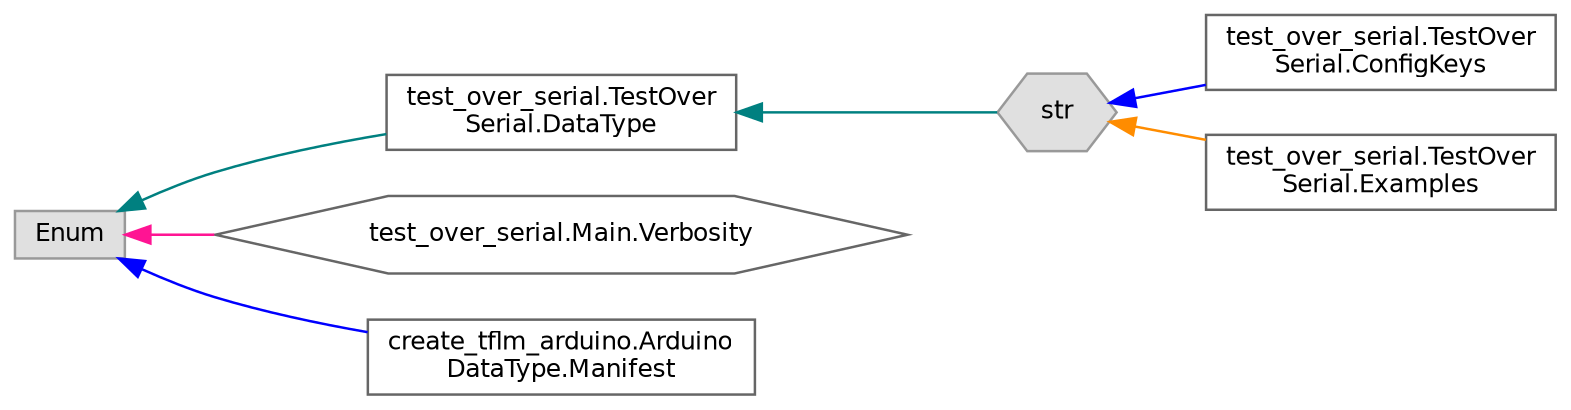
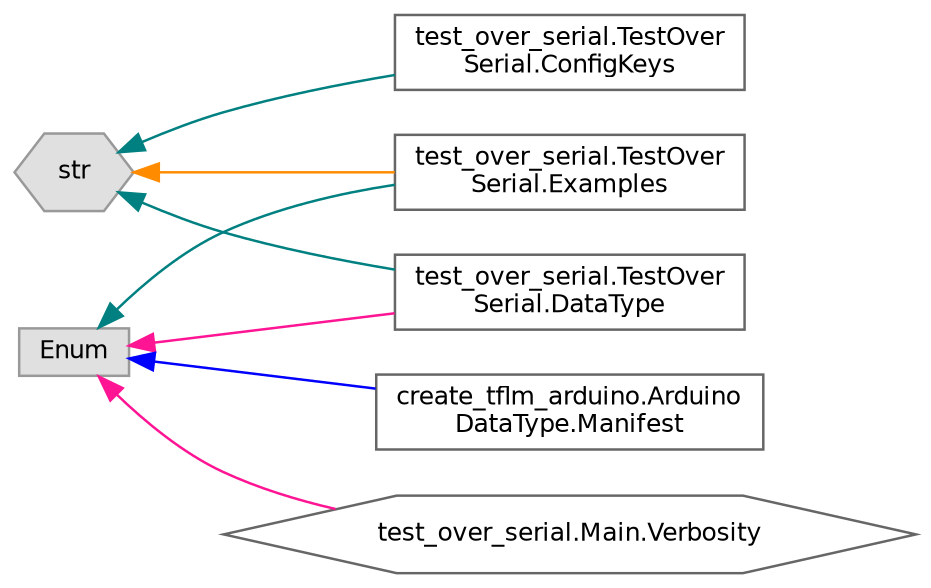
(1170, 92) -> (266, 101)
(880, 112) -> (266, 244)
(262, 159) -> (274, 328)
none -> (252, 220)
